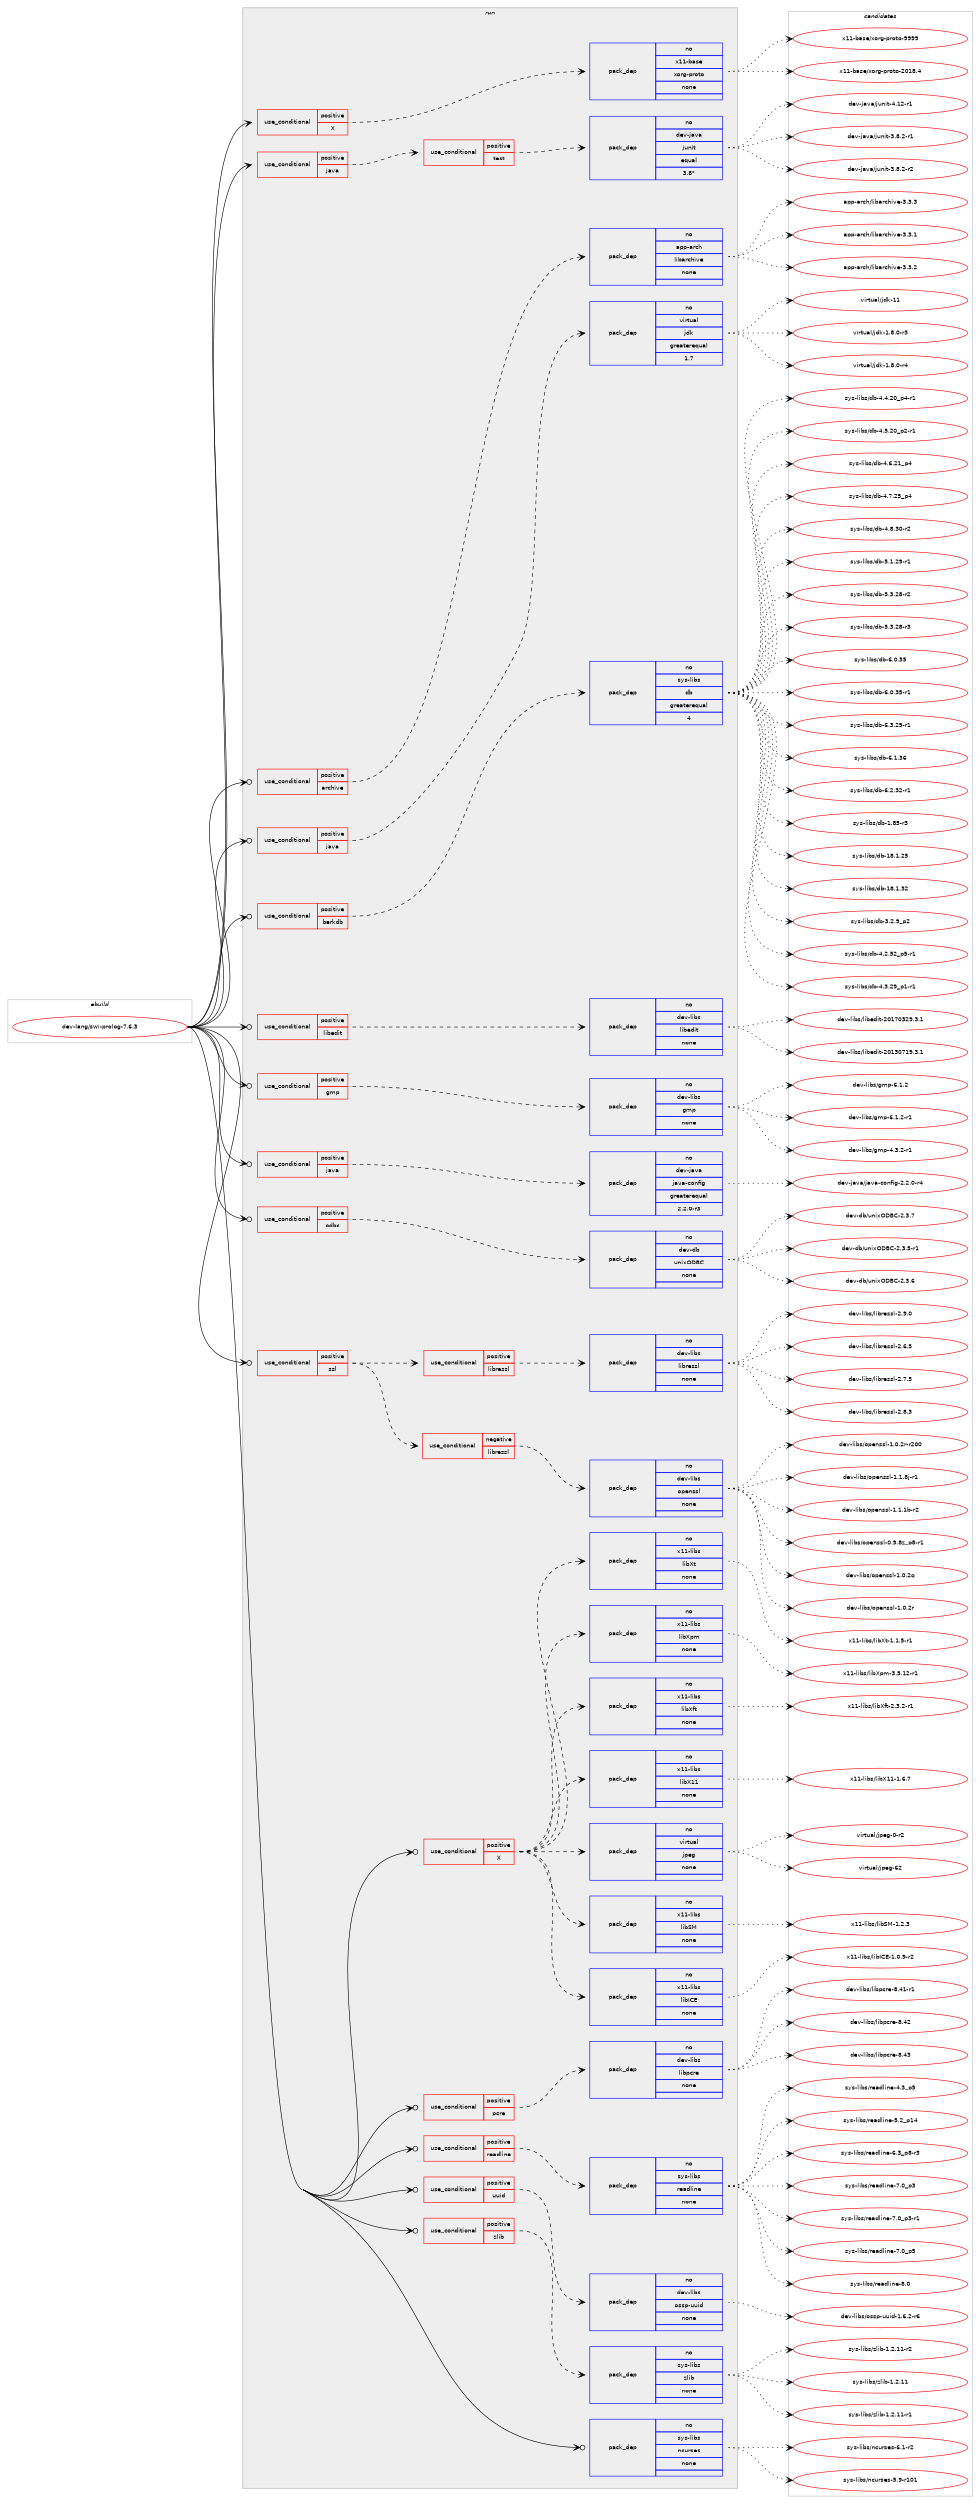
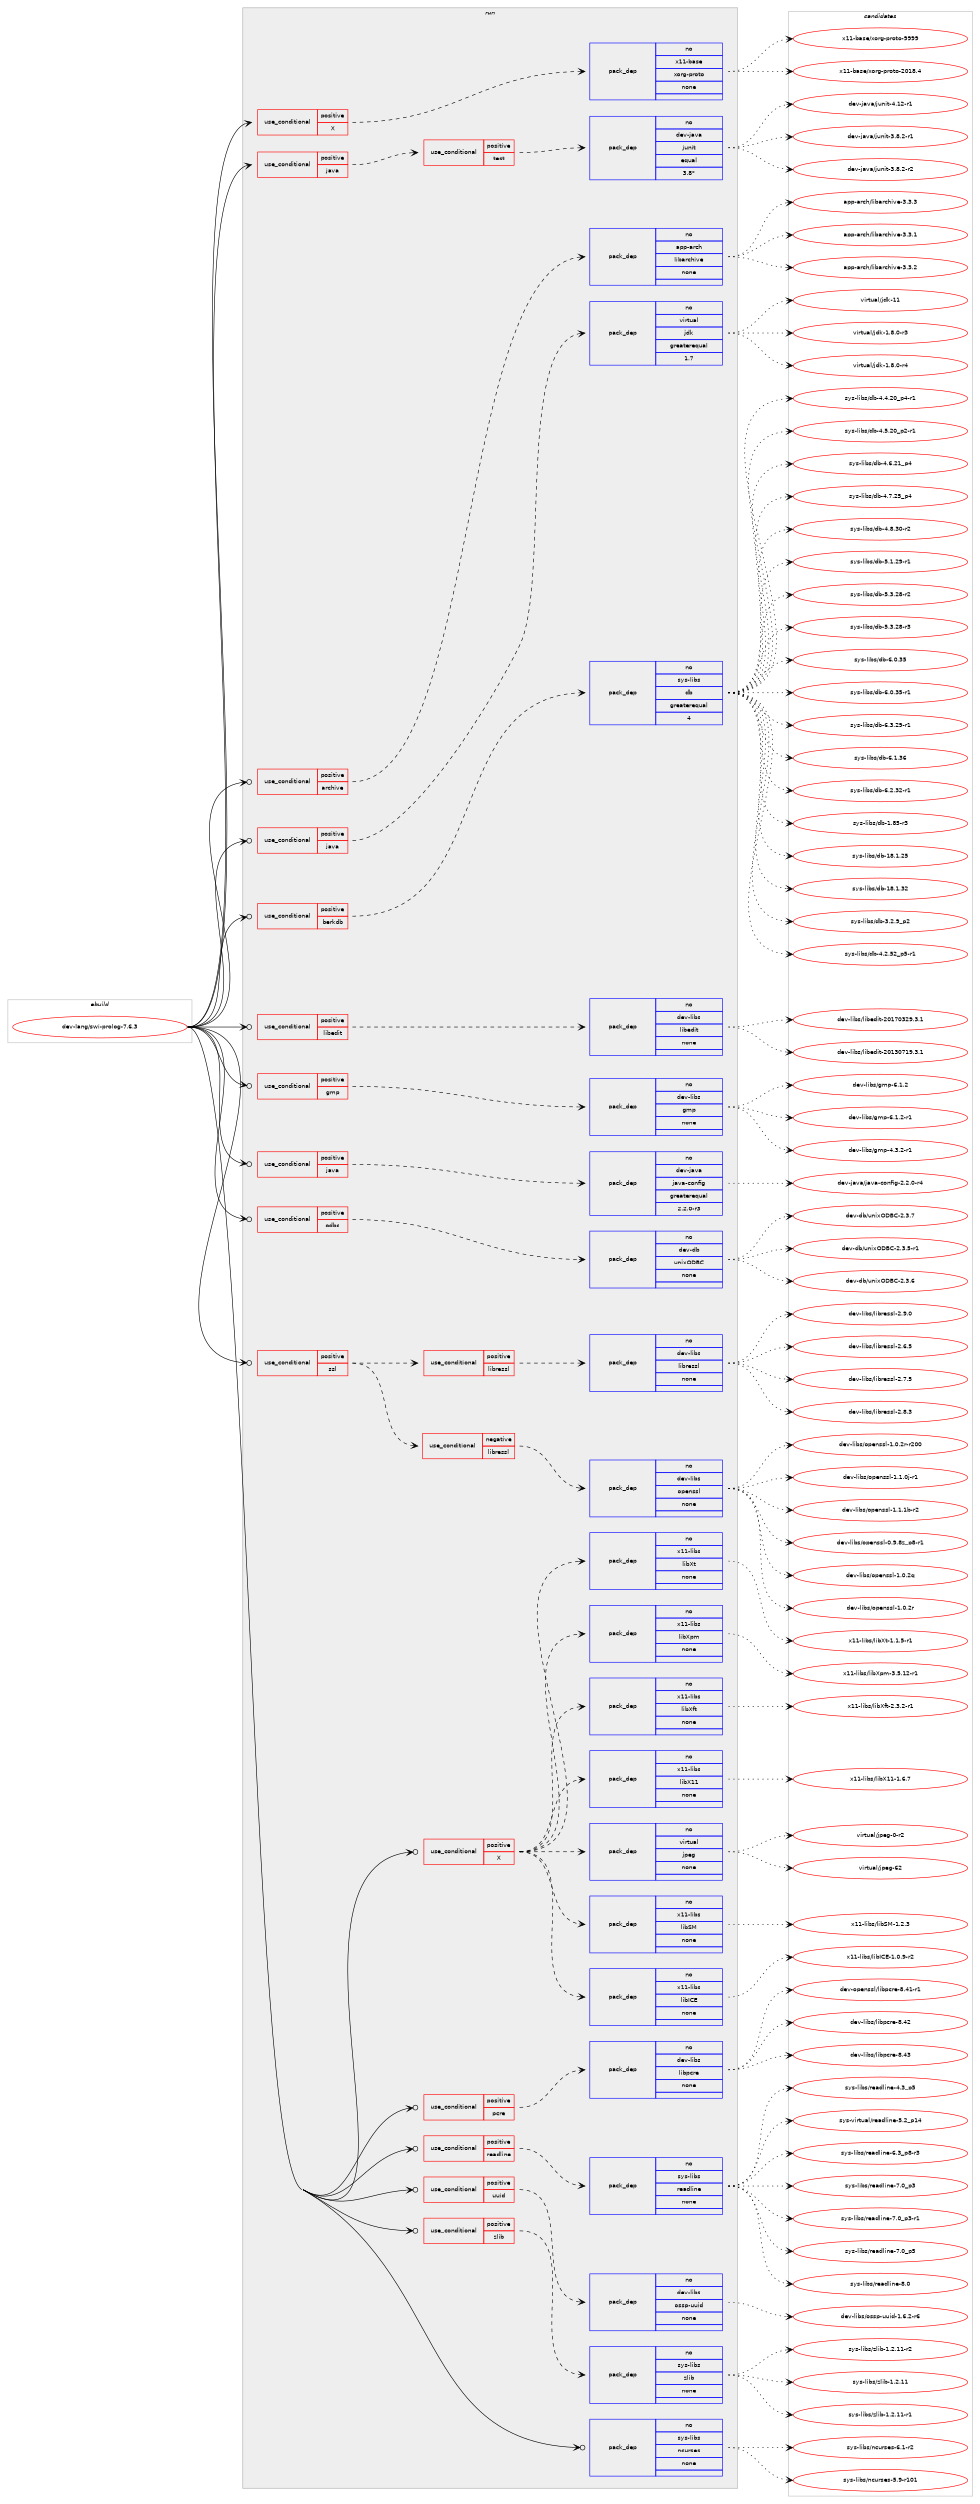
(880, 987) -> none
(880, 1478) -> (880, 1478)
(880, 1990) -> (880, 1990)
(880, 2121) -> (880, 2121)
